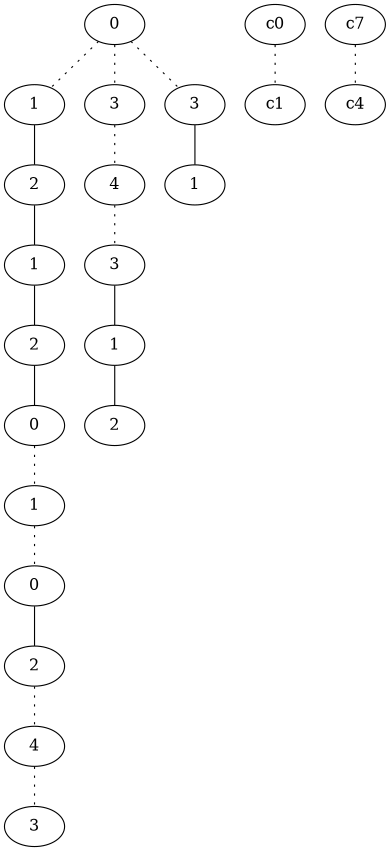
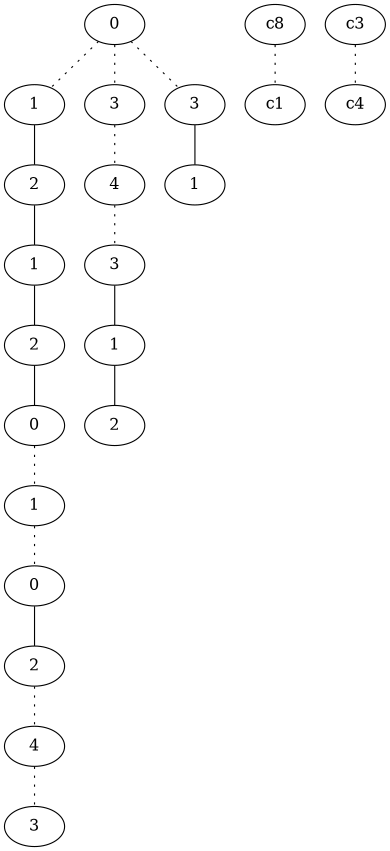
(275, 25) -> (275, 25)
(355, 25) -> (355, 25)
